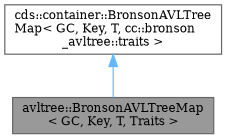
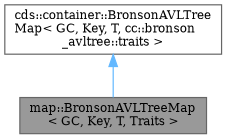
(113, 116) -> (113, 116)
